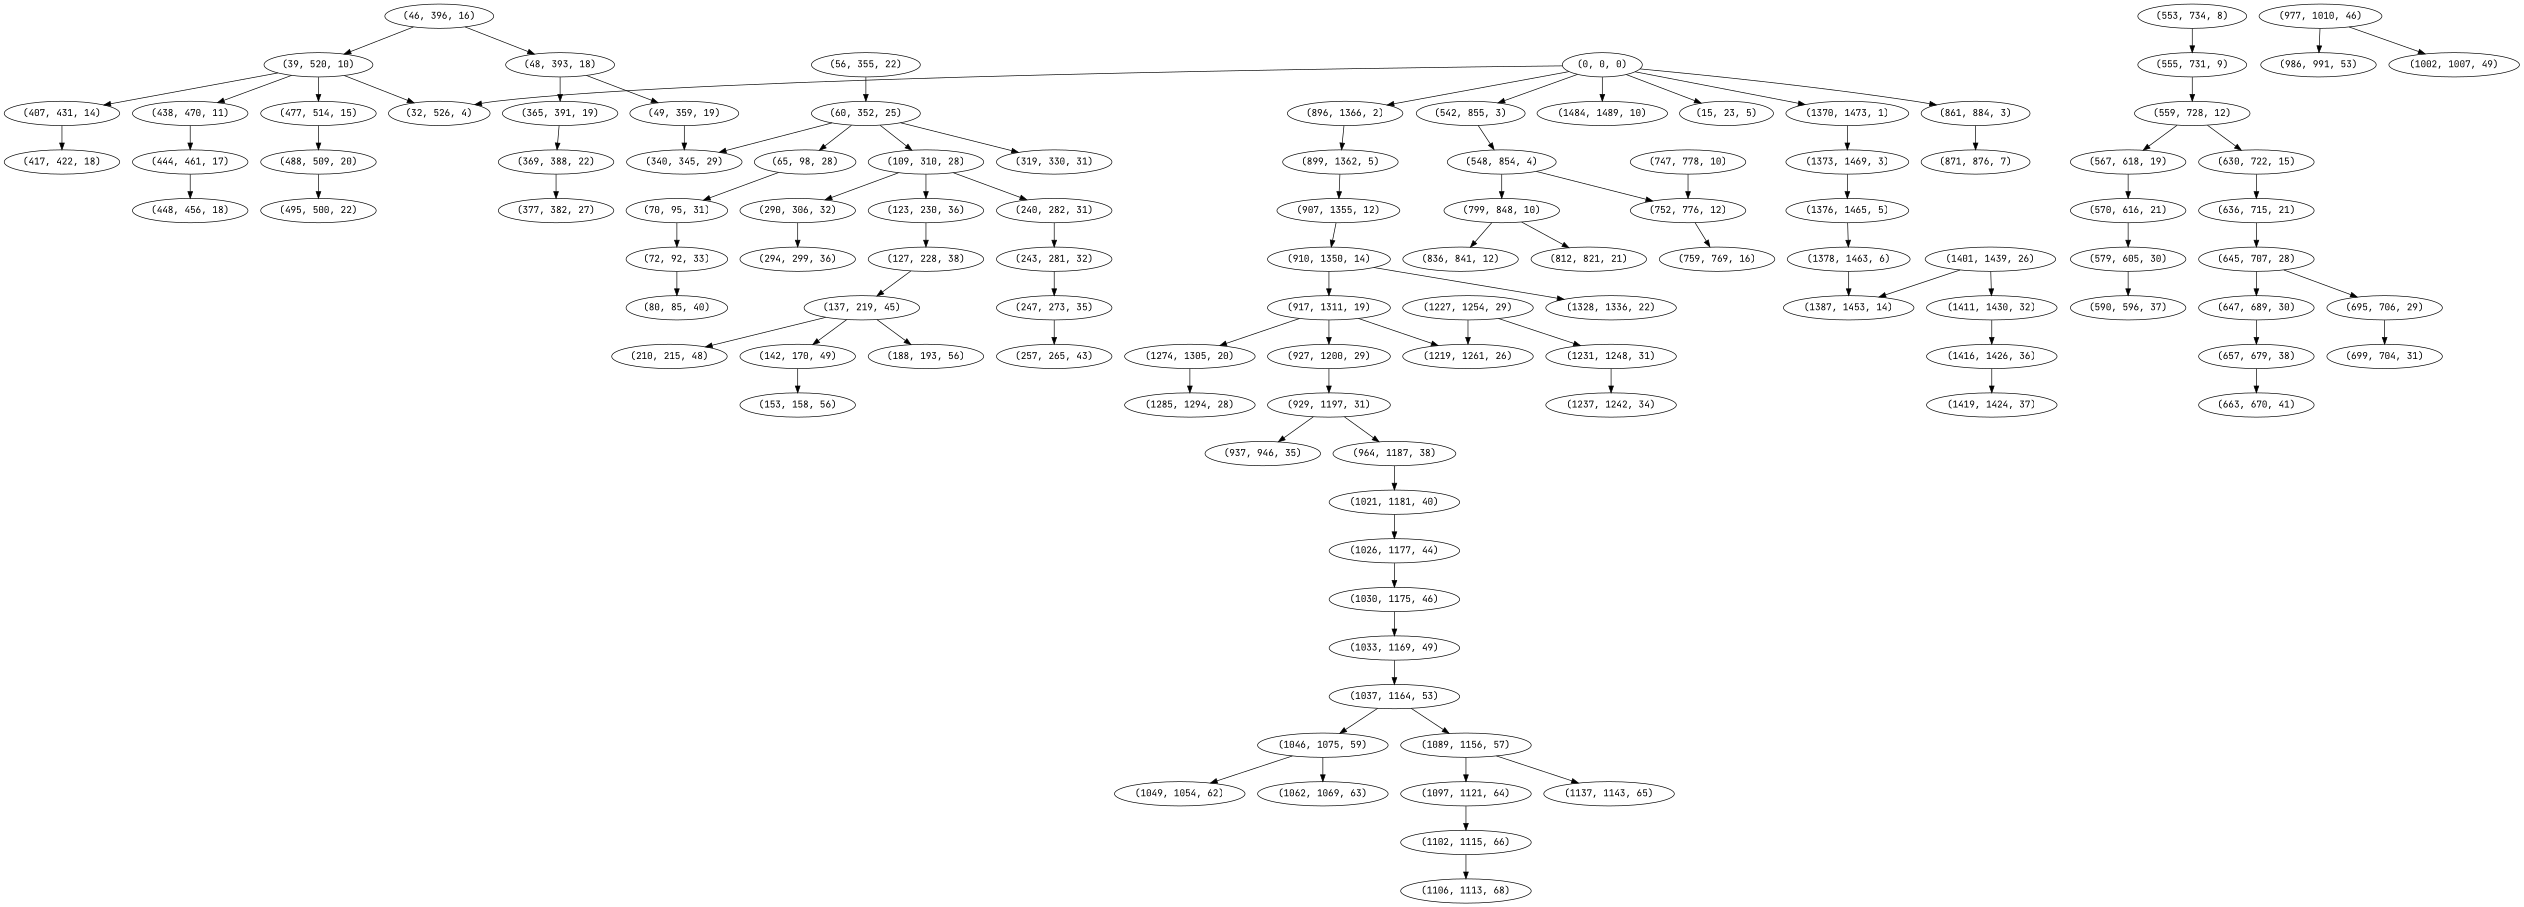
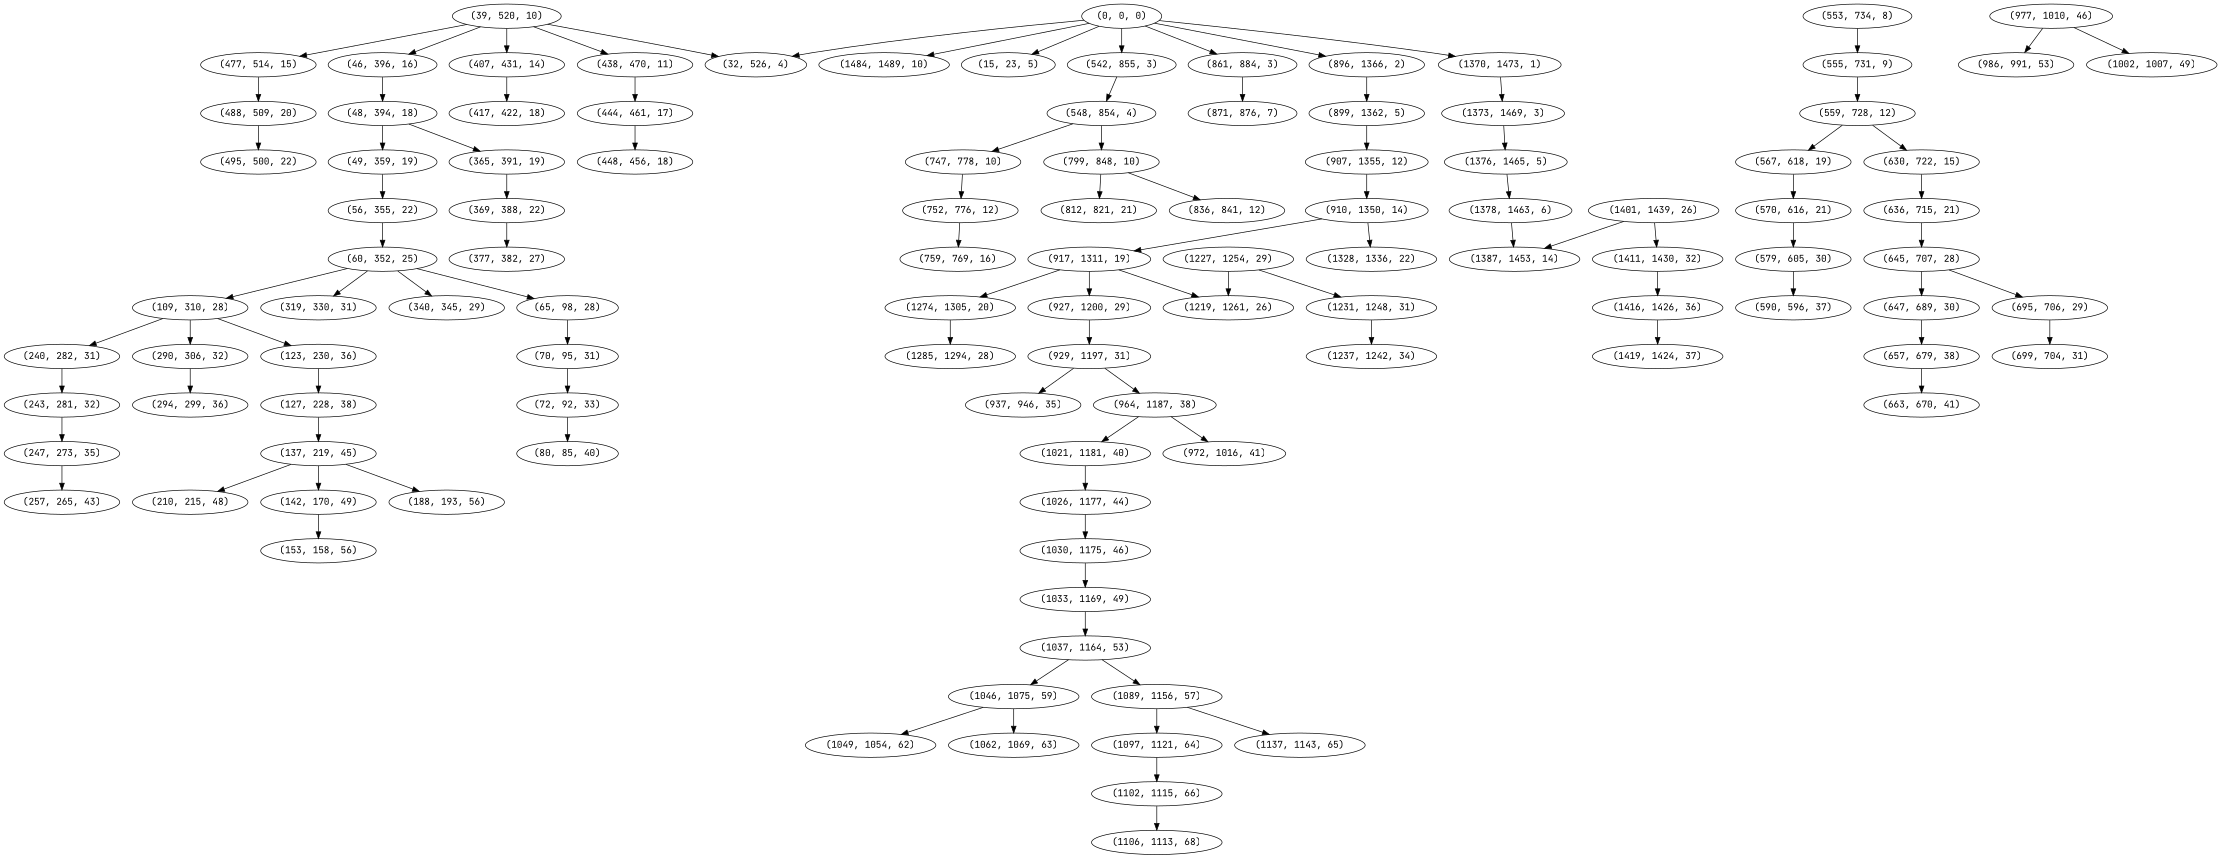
(382, 39) -> (448, 39)
(560, 65) -> (383, 113)
(684, 134) -> (383, 183)
(1591, 185) -> (1036, 137)
none -> (1224, 454)
